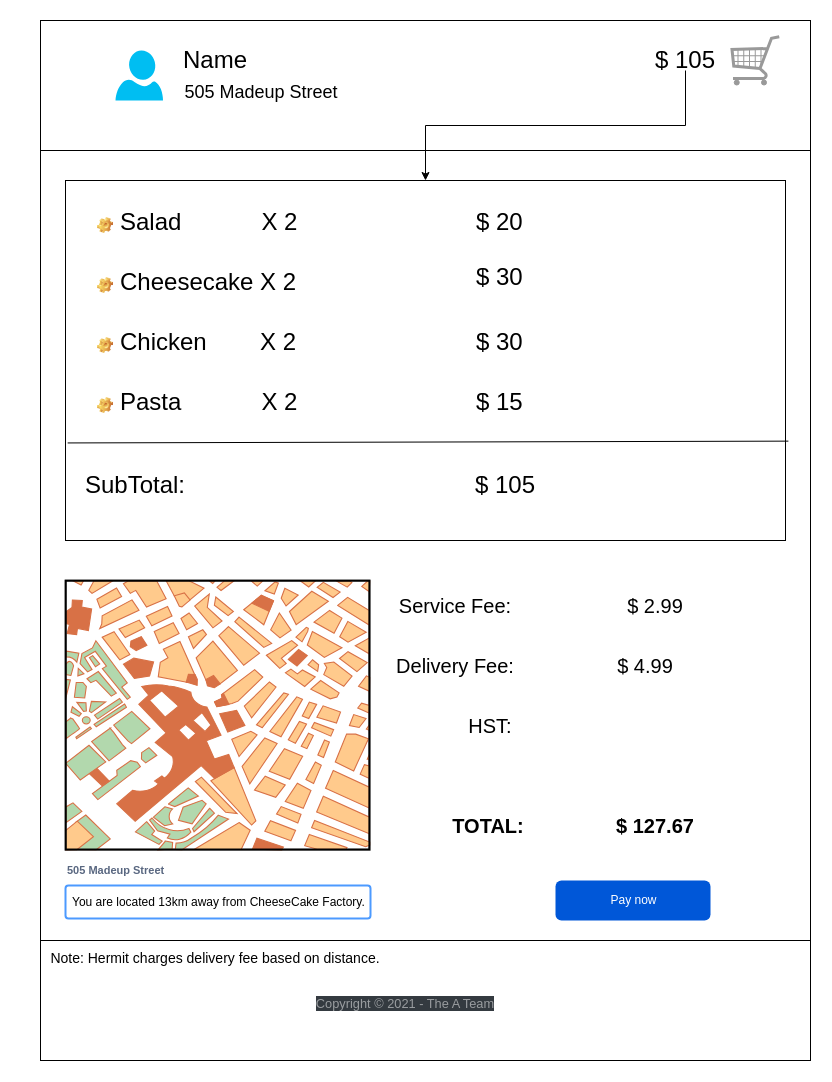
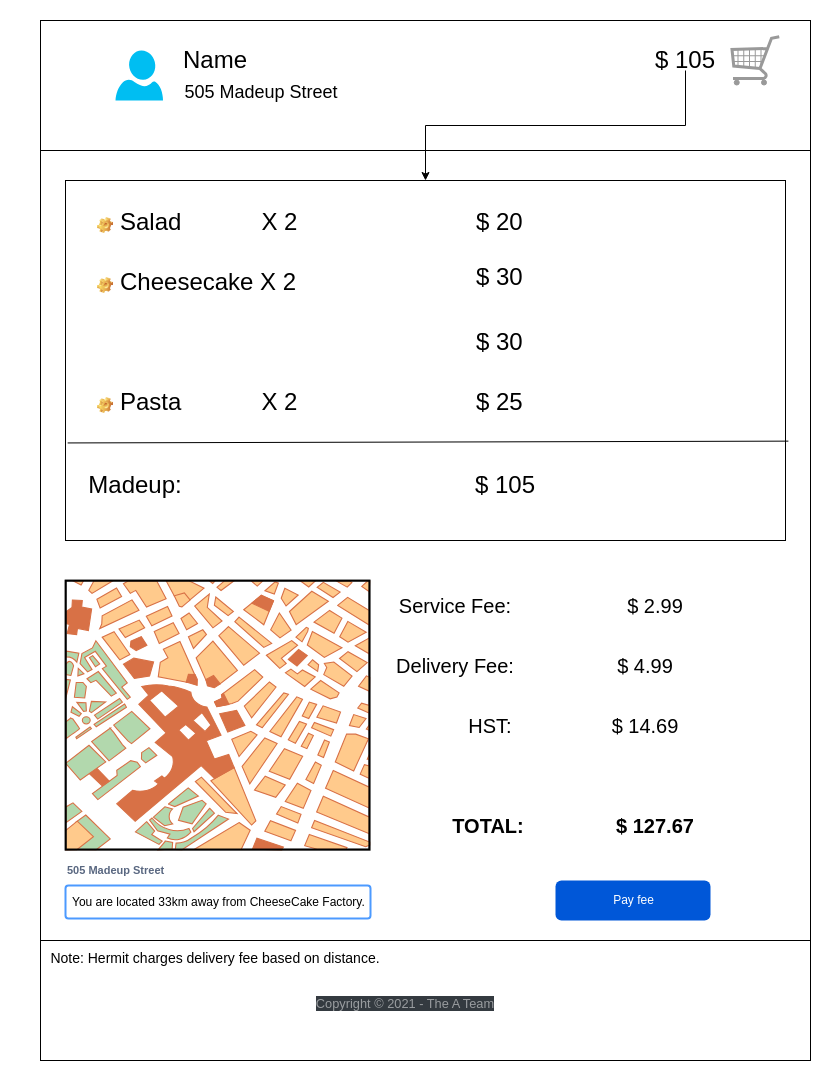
(201, 346) -> none
(500, 402) -> (500, 402)
(136, 486) -> (136, 486)
none -> (646, 726)
(634, 901) -> (634, 901)
(226, 903) -> (226, 903)
